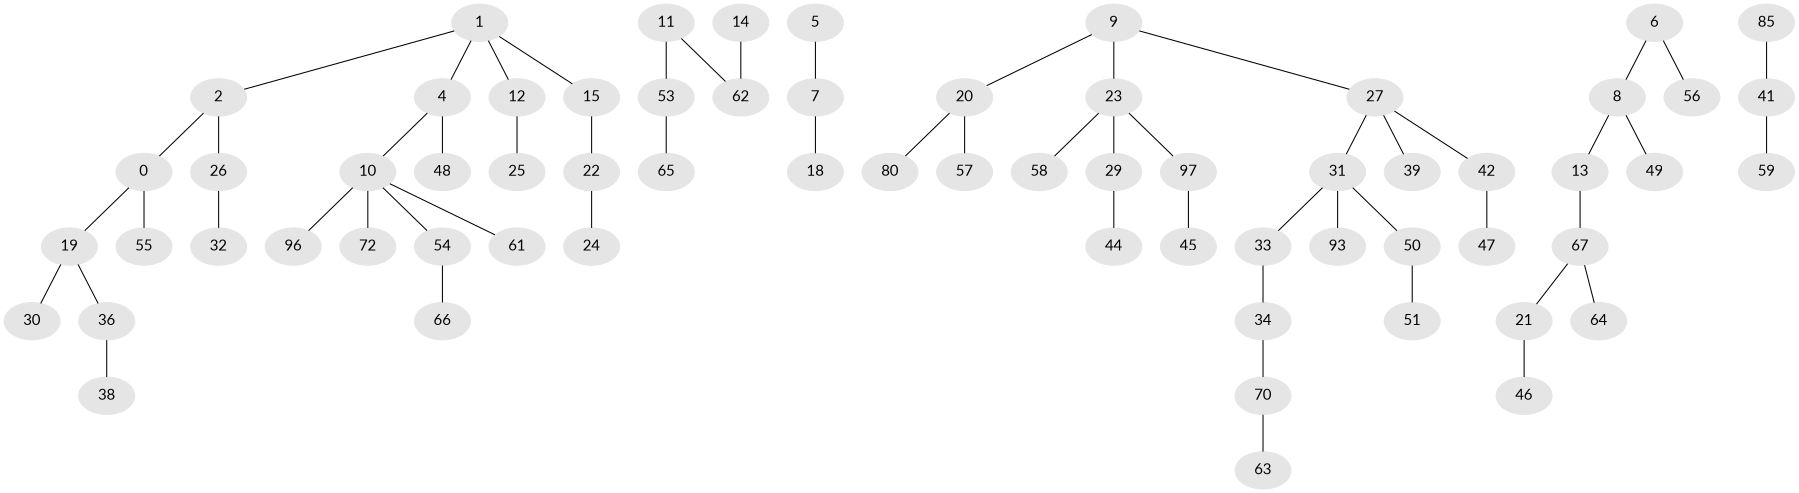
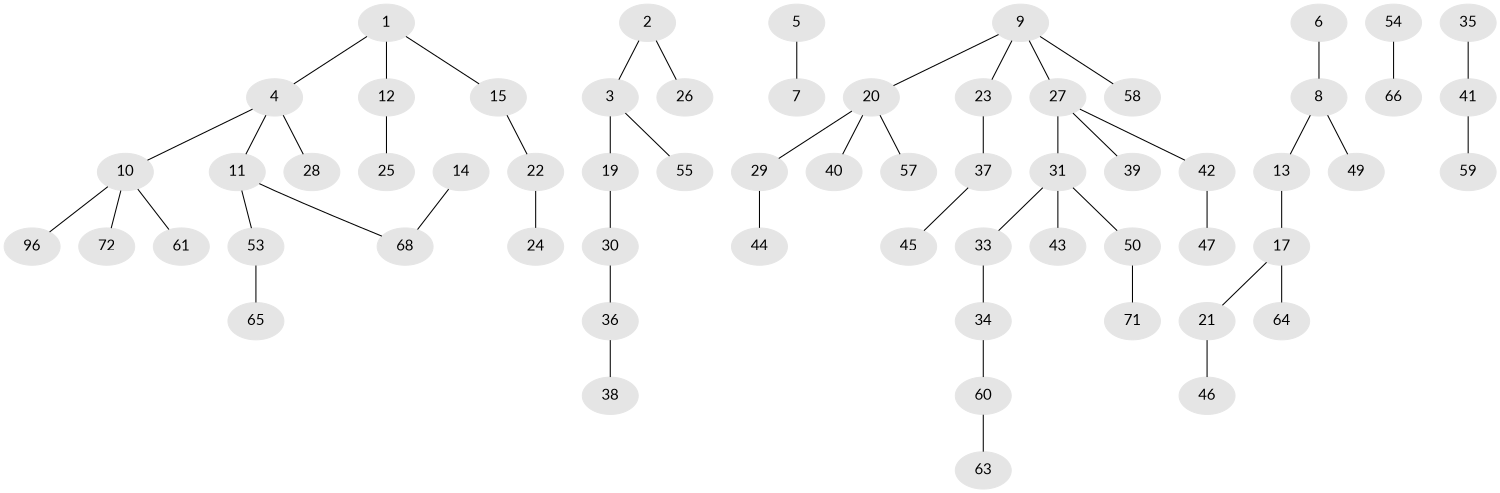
(1767, 23) -> (1468, 23)
(349, 60) -> none
(741, 97) -> (405, 247)
(1692, 97) -> none
none -> (256, 135)
(1077, 135) -> (1077, 60)
(1114, 135) -> (815, 135)
(144, 172) -> (610, 97)
(442, 172) -> (312, 172)
(815, 172) -> none
(890, 172) -> (834, 172)
(1188, 172) -> (983, 172)
(405, 209) -> none
(219, 247) -> none
(1338, 247) -> (1058, 247)
(1580, 247) -> (1282, 247)
(88, 284) -> (610, 284)
(1412, 321) -> (1132, 321)
(1263, 396) -> (983, 396)
